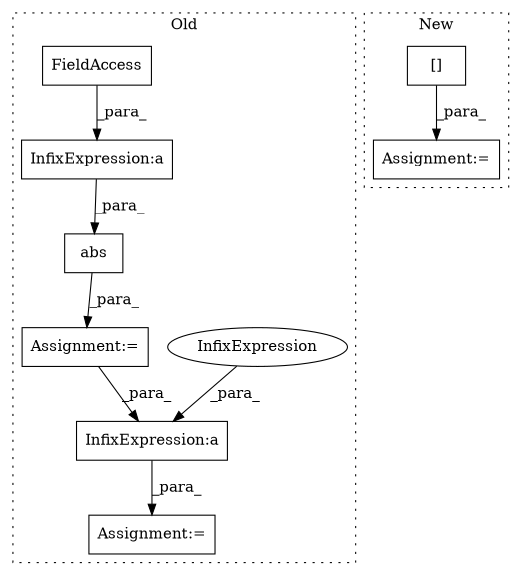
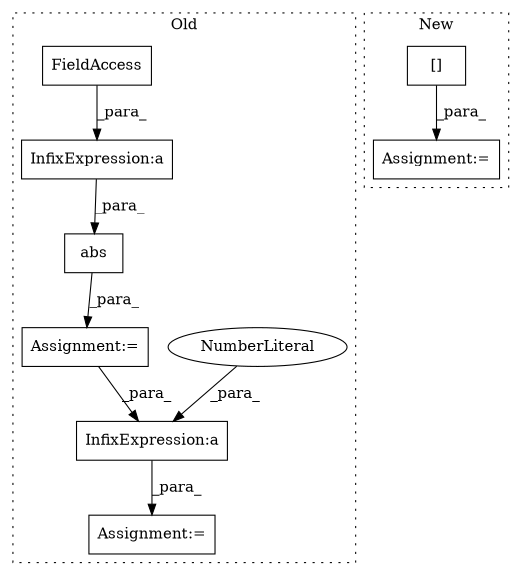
(258, 347) -> (258, 347)
